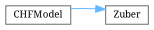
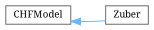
(83, 8) -> (93, 21)
